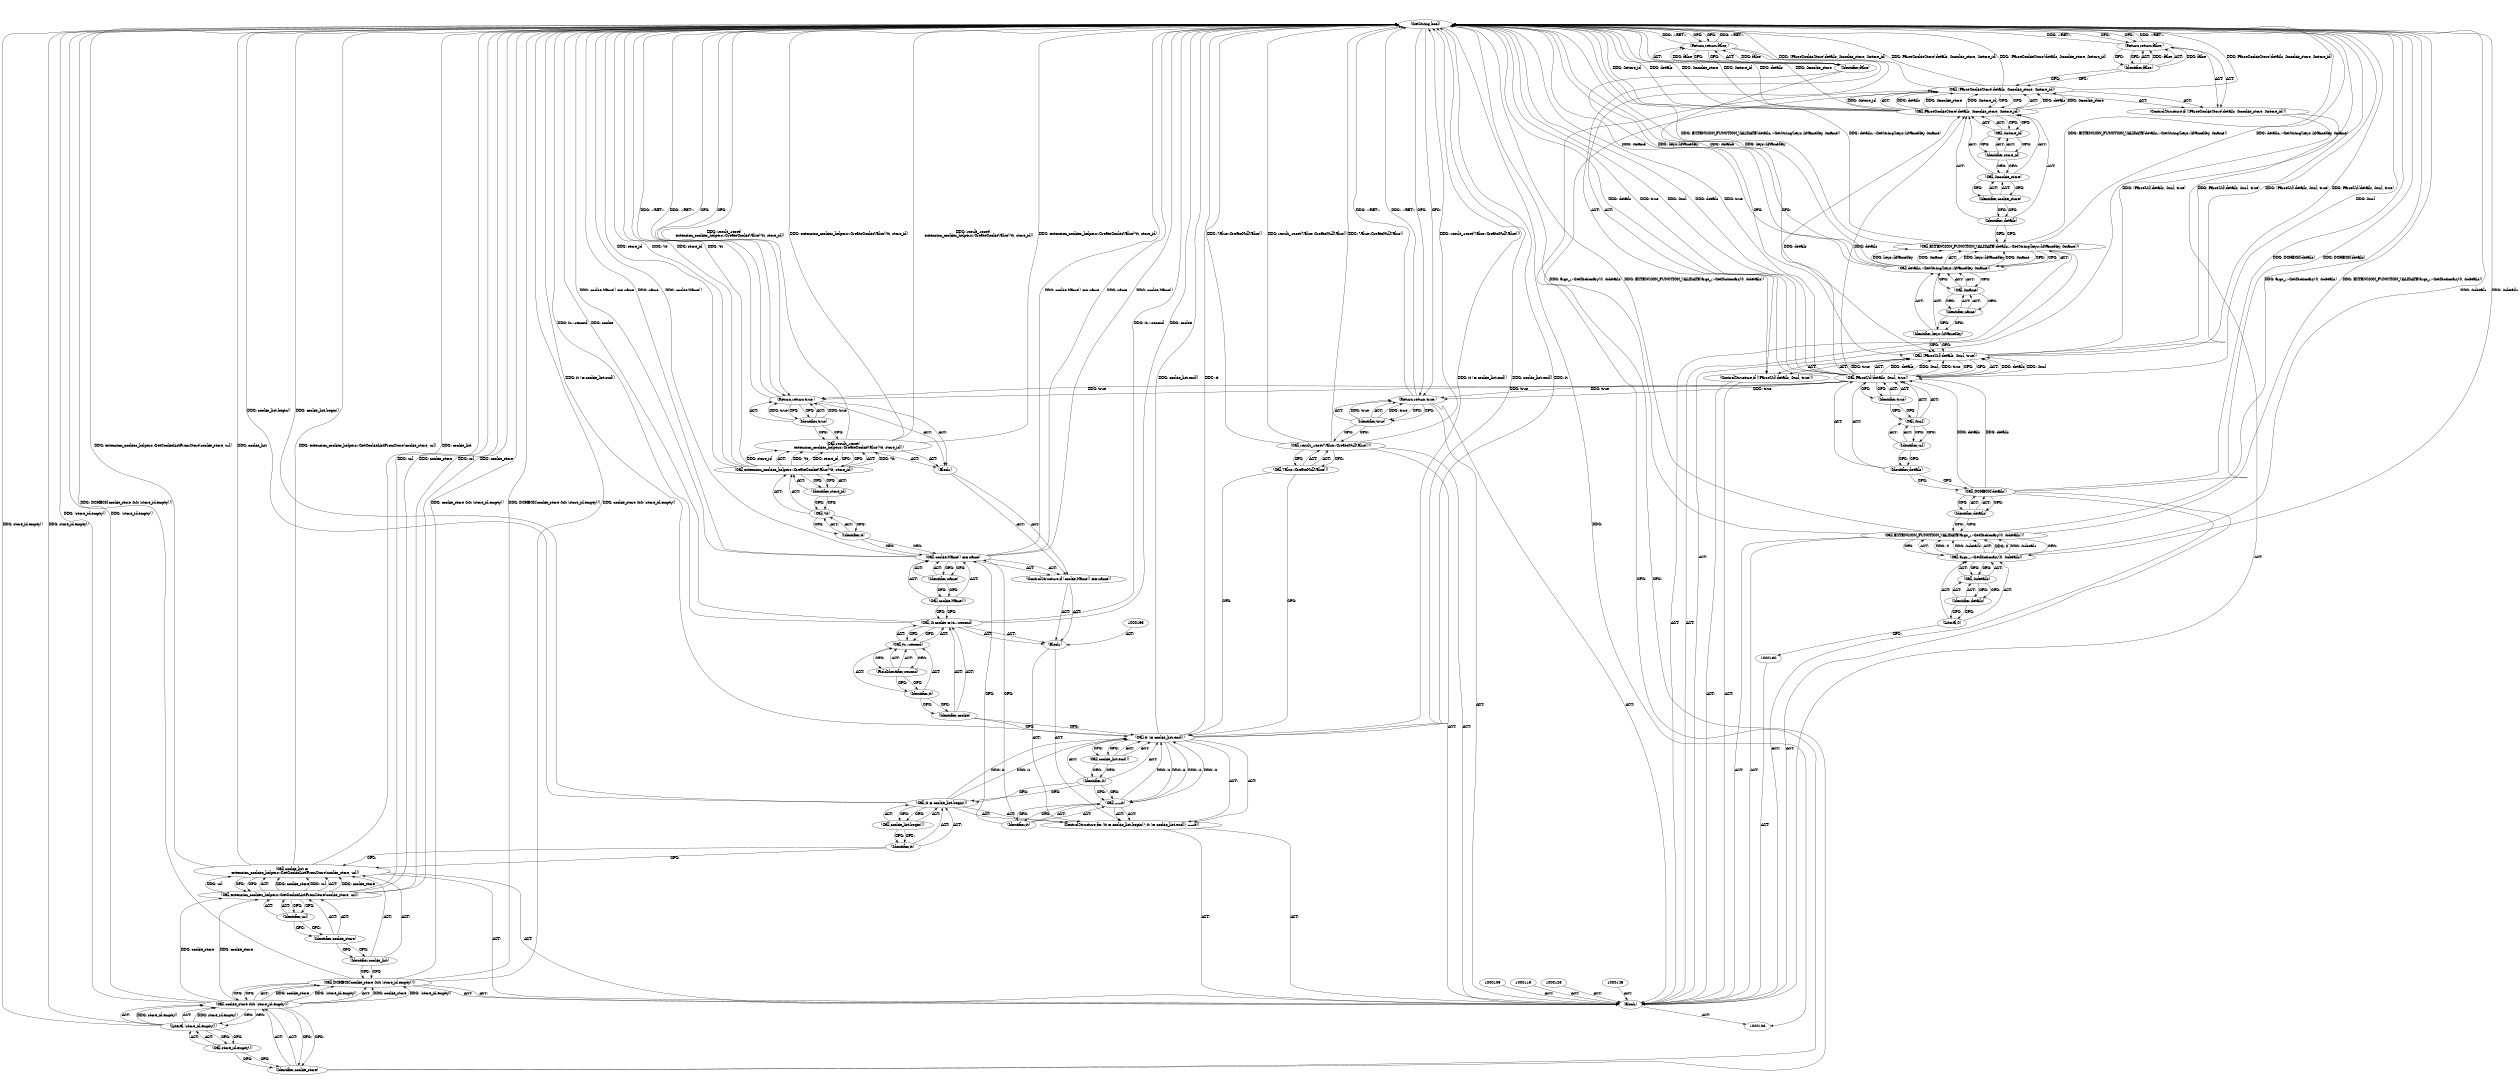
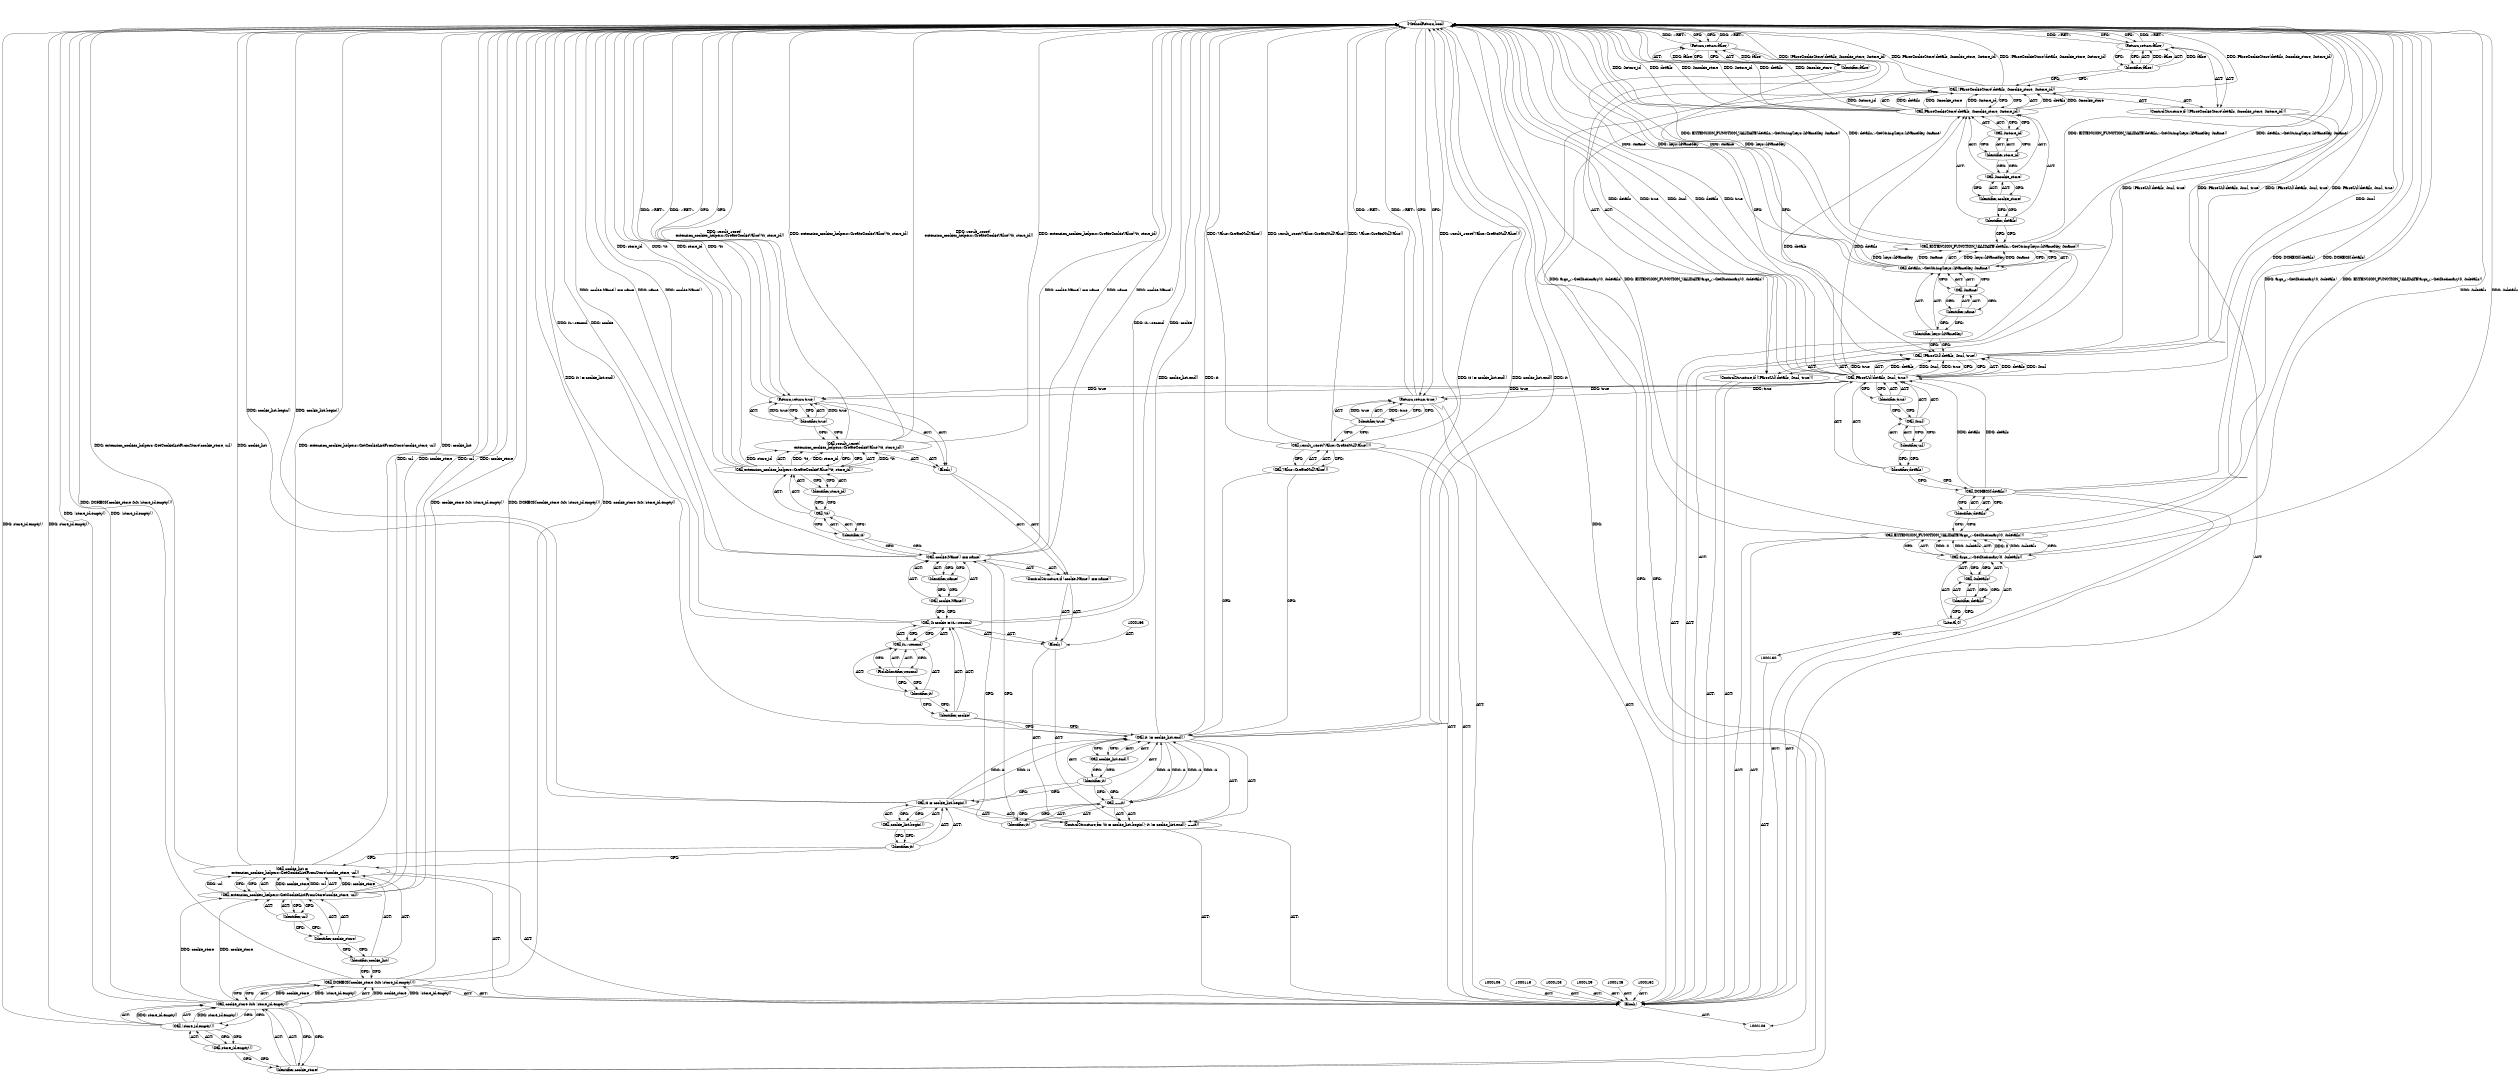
(1425, 24) -> (1425, 24)
none -> (1585, 983)
none -> (1646, 983)
(193, 1026) -> (193, 1026)
